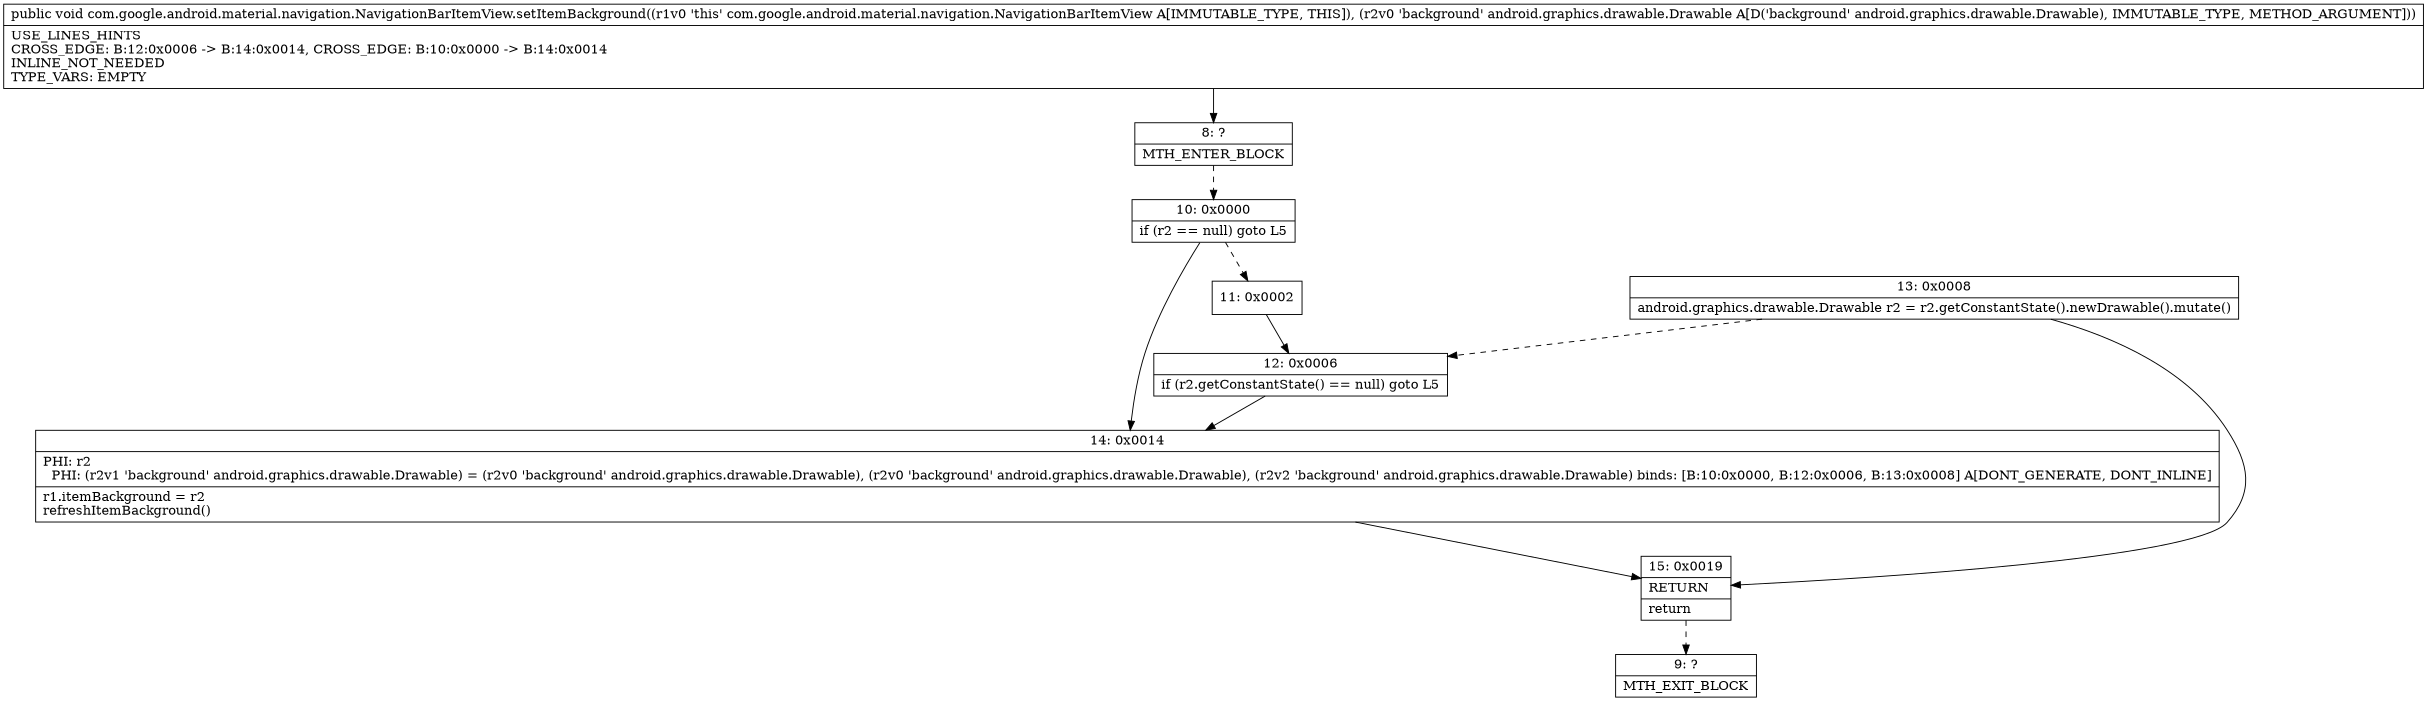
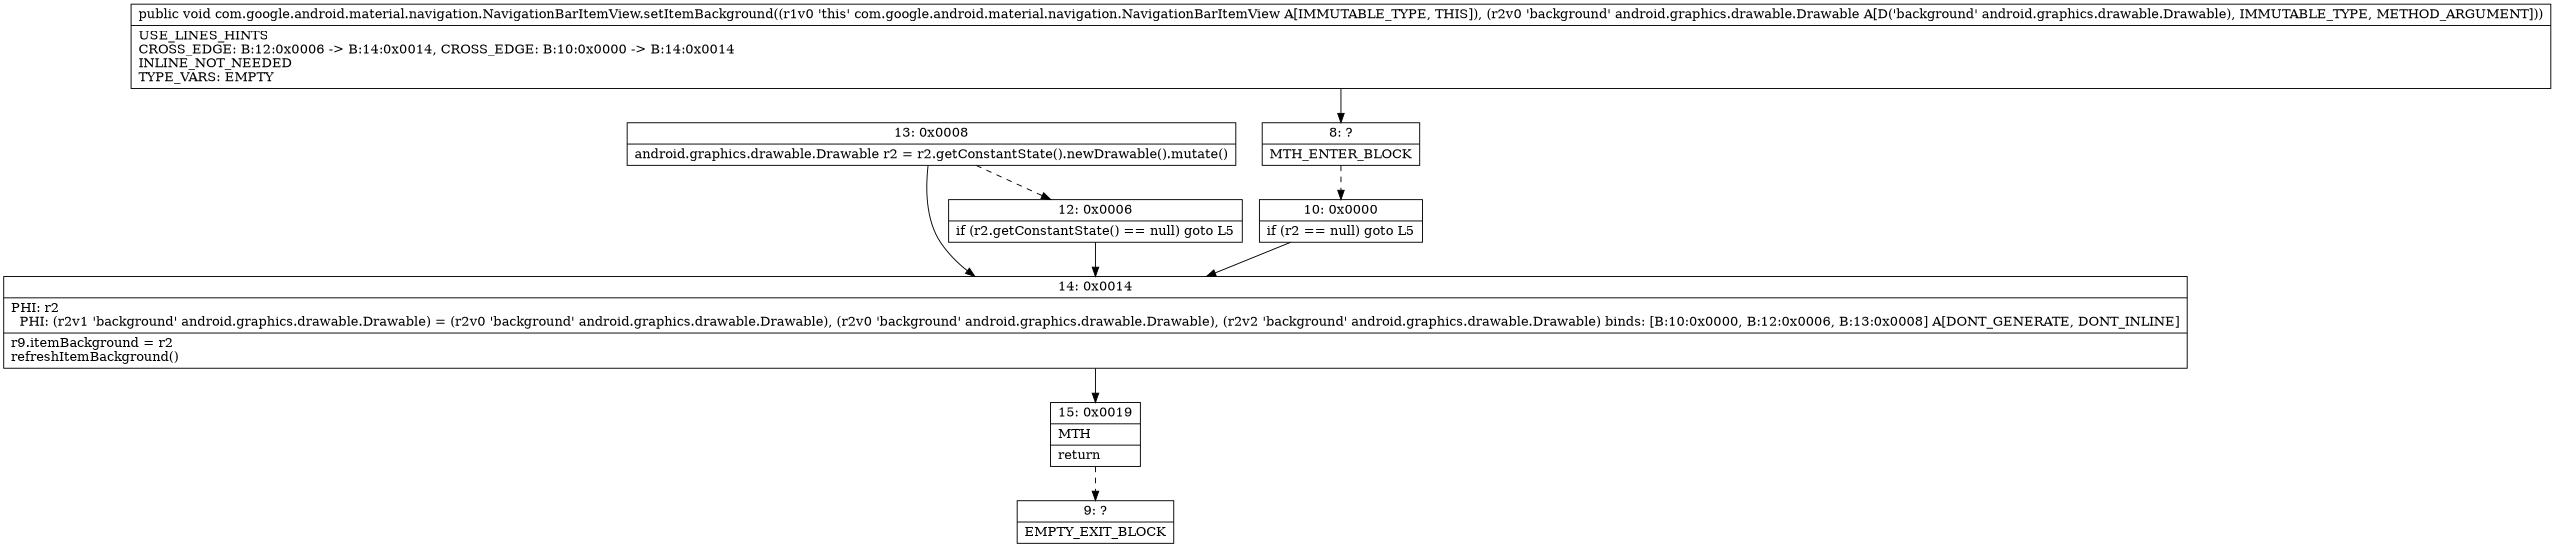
(1257, 298) -> none
(124, 497) -> (92, 343)
(2142, 549) -> (932, 224)
(1679, 588) -> (1075, 434)
(1686, 686) -> (1095, 532)
